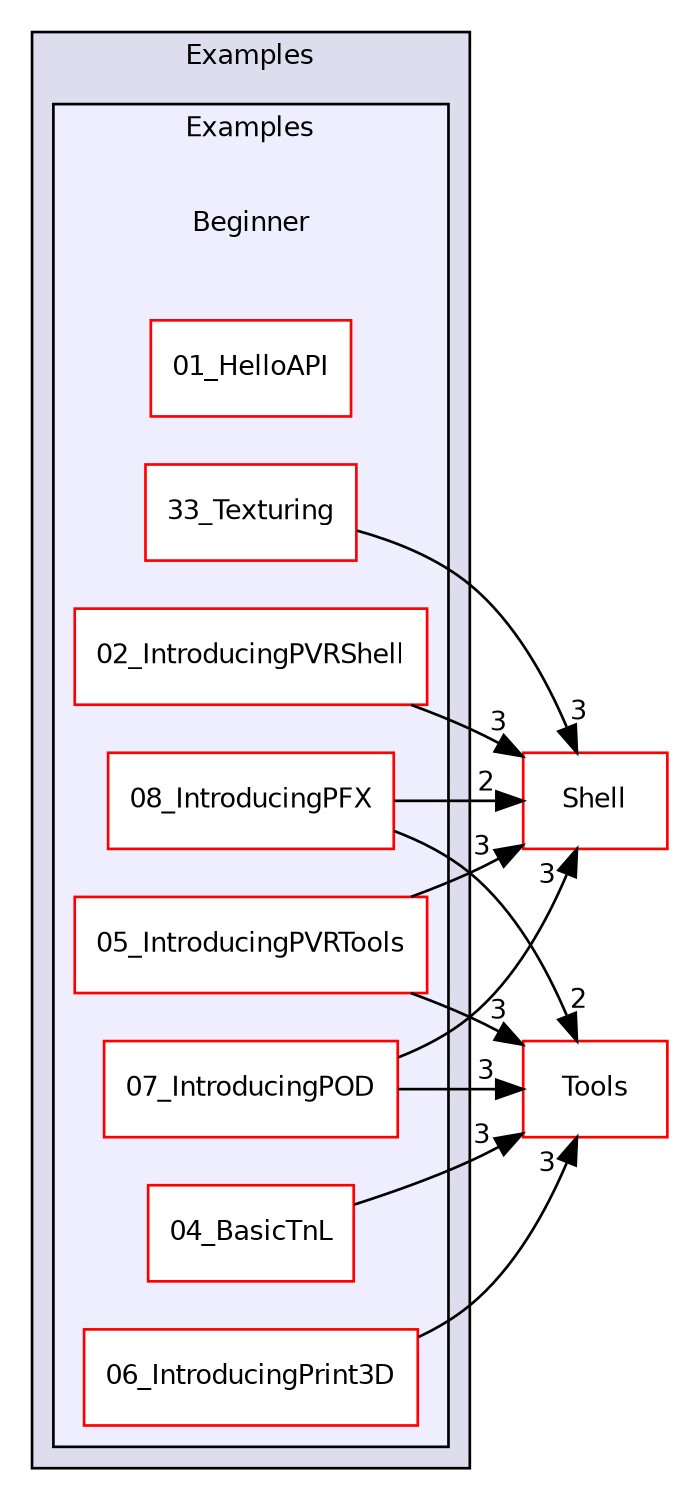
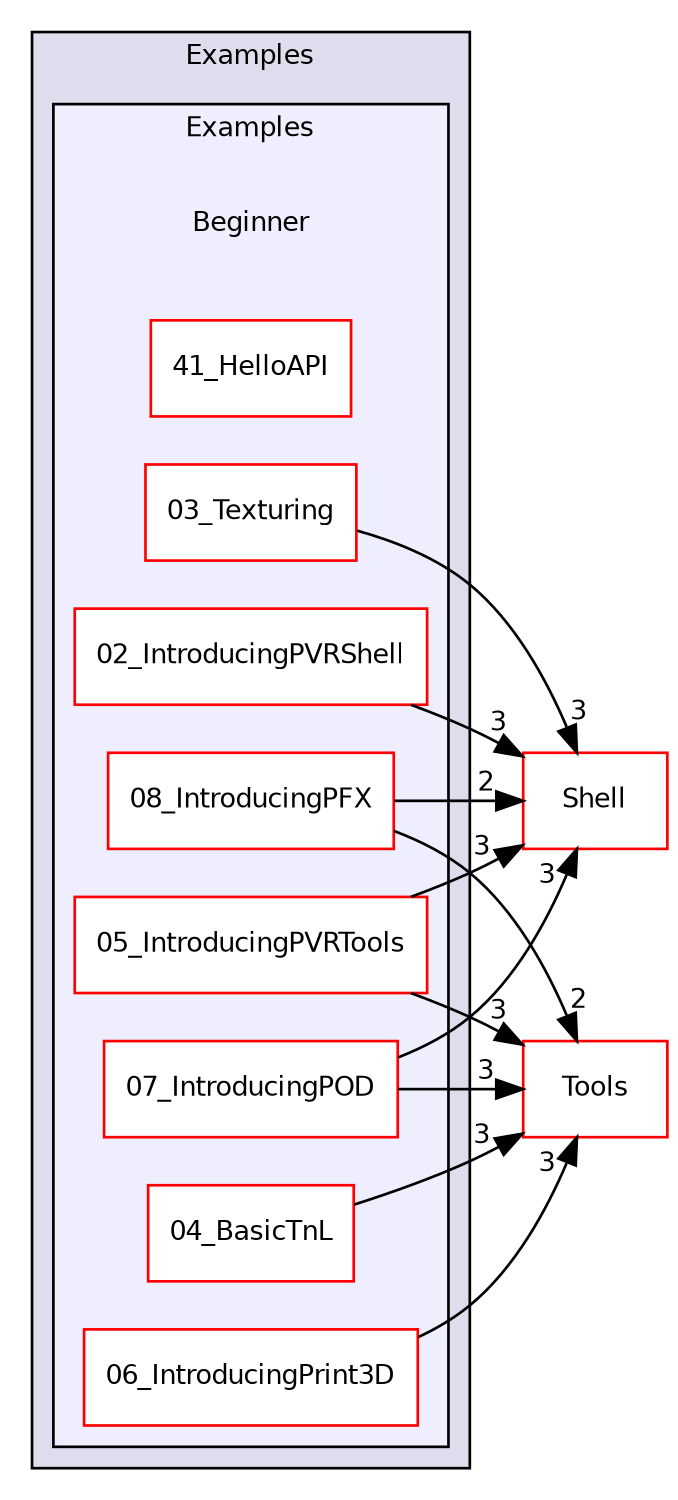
(251, 368) -> (251, 368)
(251, 513) -> (251, 513)
